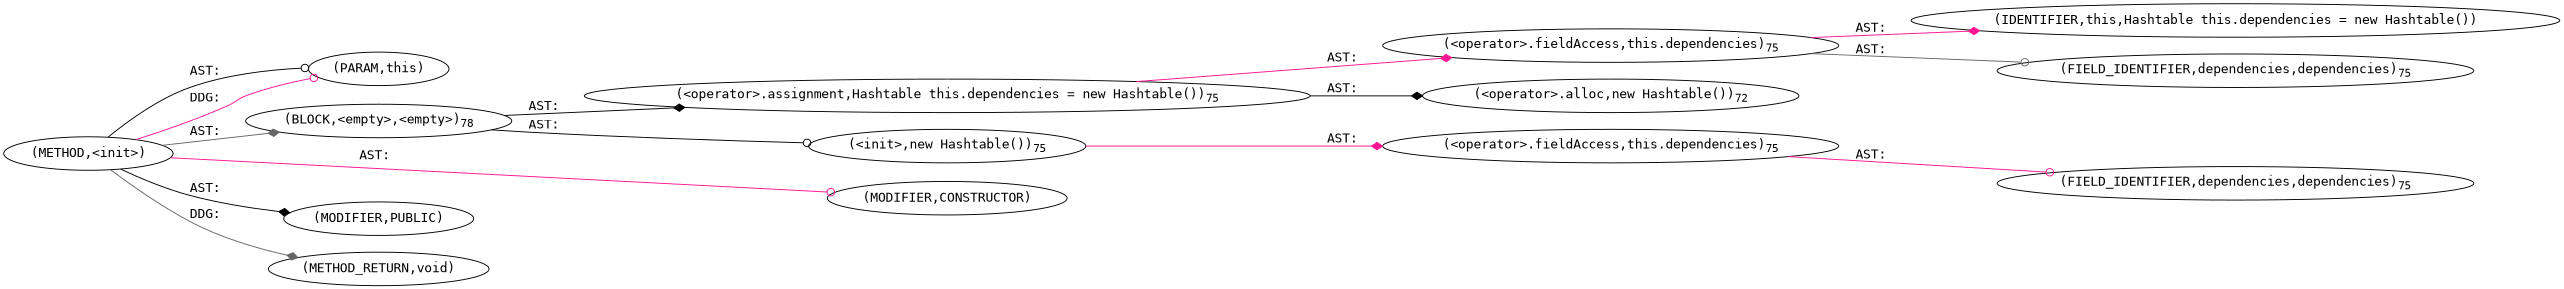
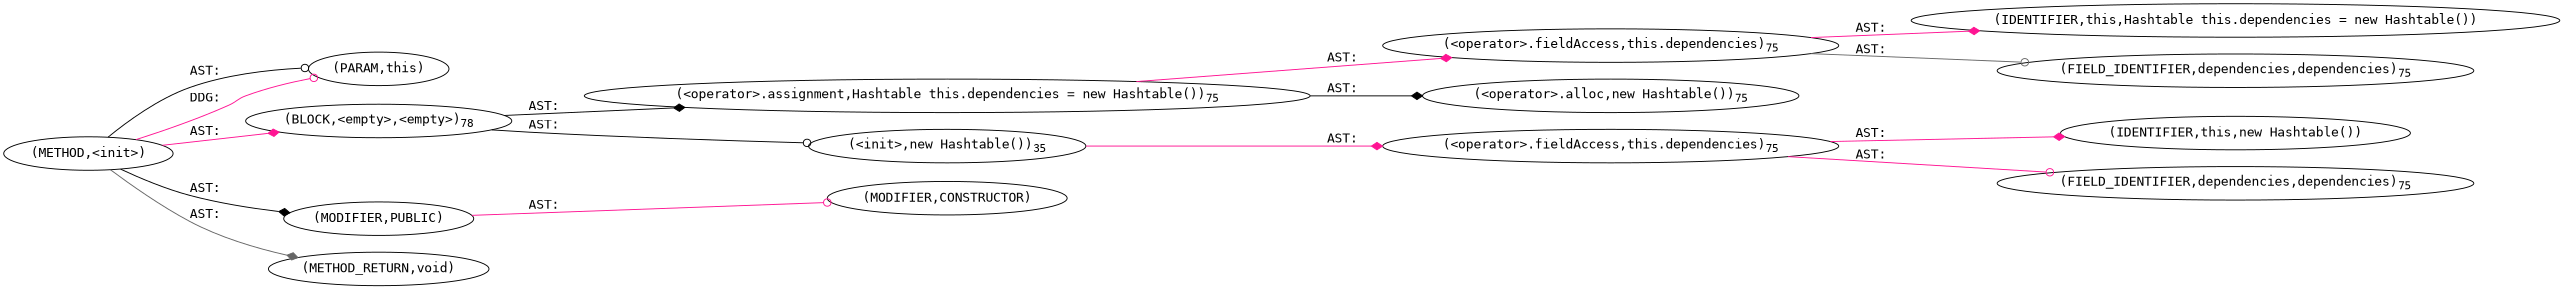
(1741, 94) -> (1741, 94)
none -> (2235, 133)
(215, 139) -> (215, 139)
(1040, 145) -> (1040, 145)
(499, 175) -> (648, 209)
(209, 214) -> (209, 214)
